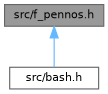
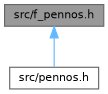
(54, 78) -> (54, 78)
